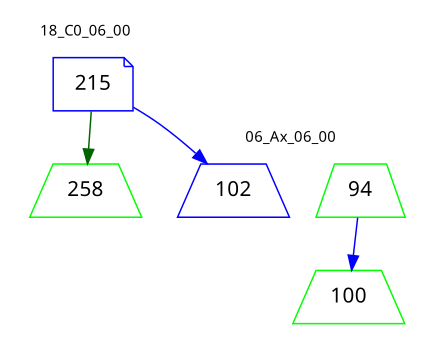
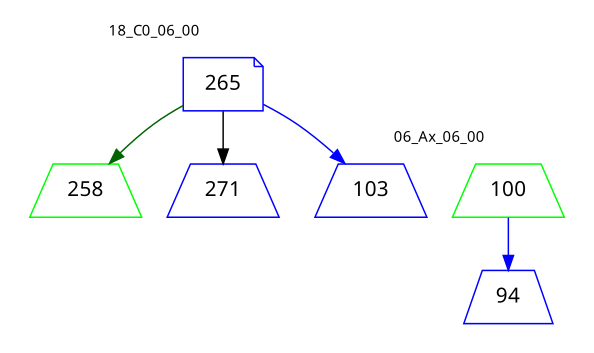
(93, 84) -> (223, 84)
none -> (223, 191)
(233, 191) -> (371, 191)
(361, 191) -> (508, 297)
(355, 237) -> (508, 237)
